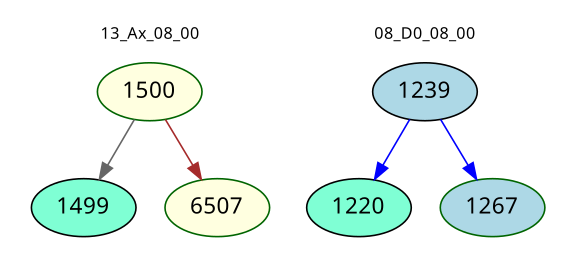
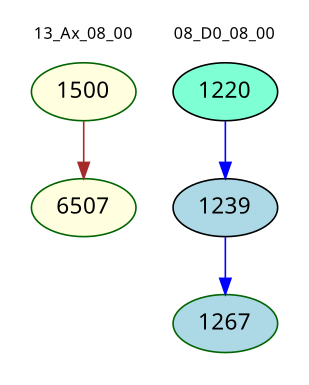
(396, 142) -> (225, 142)
(84, 208) -> none
